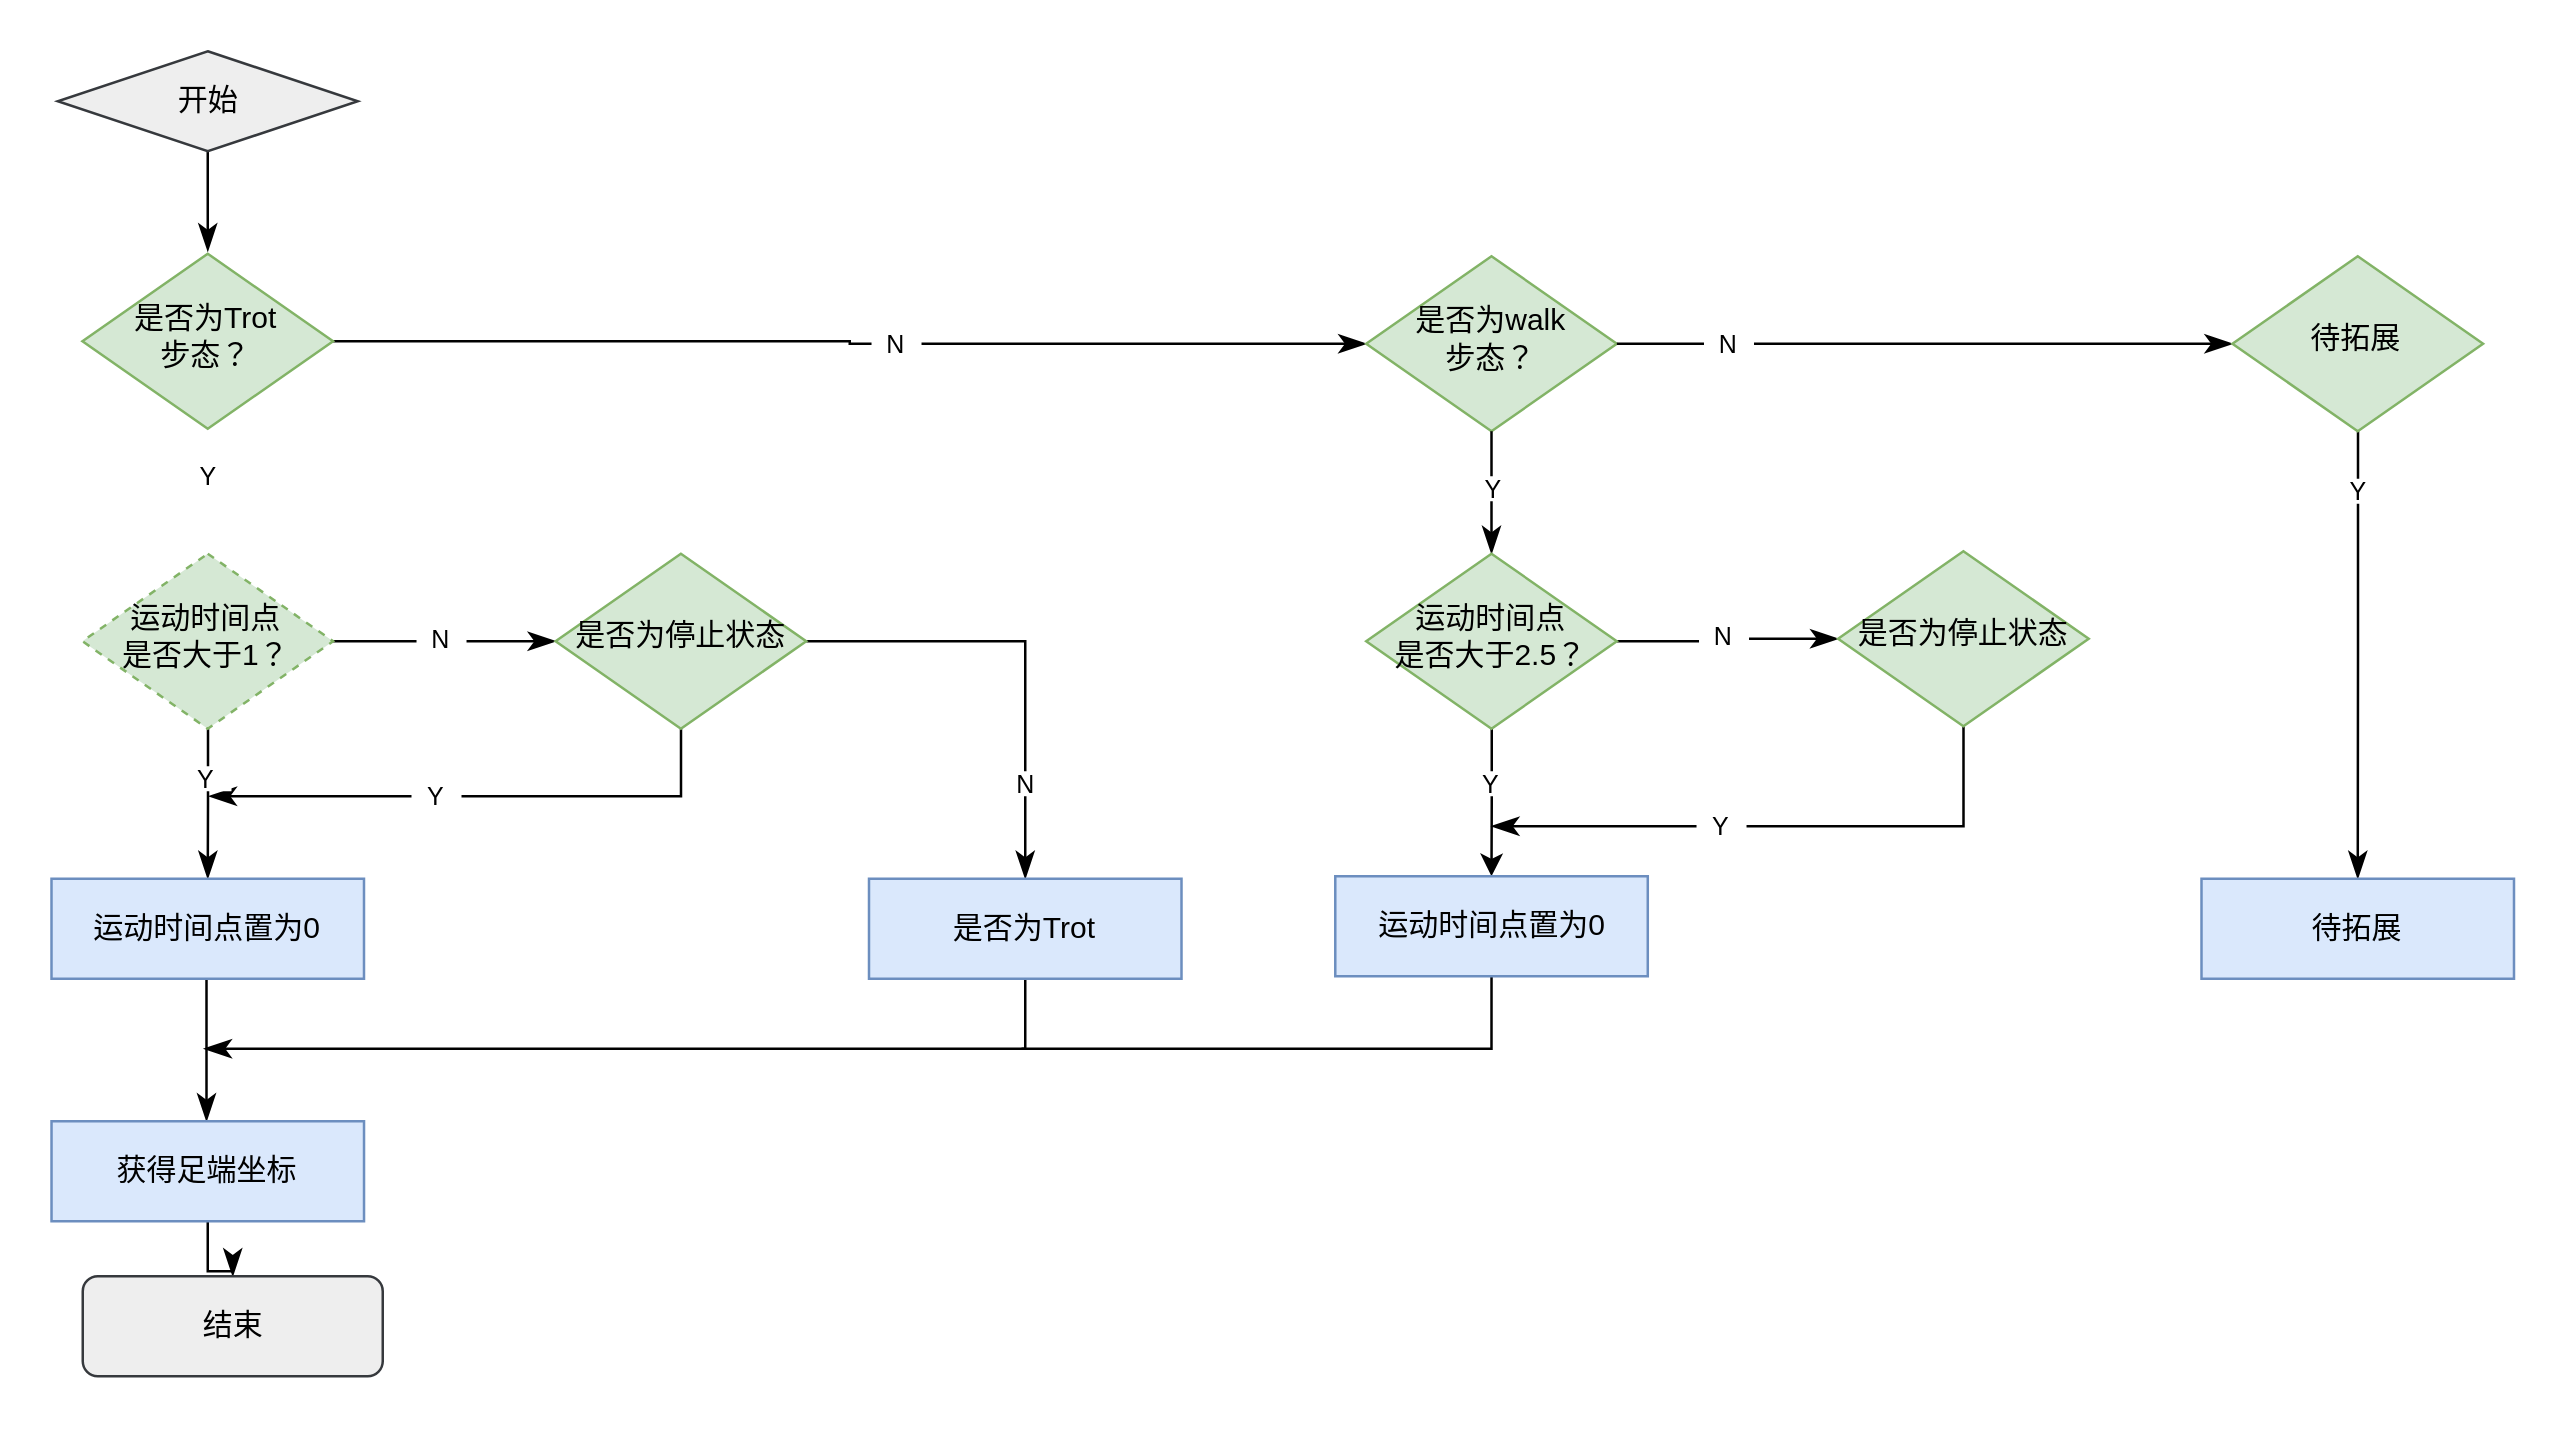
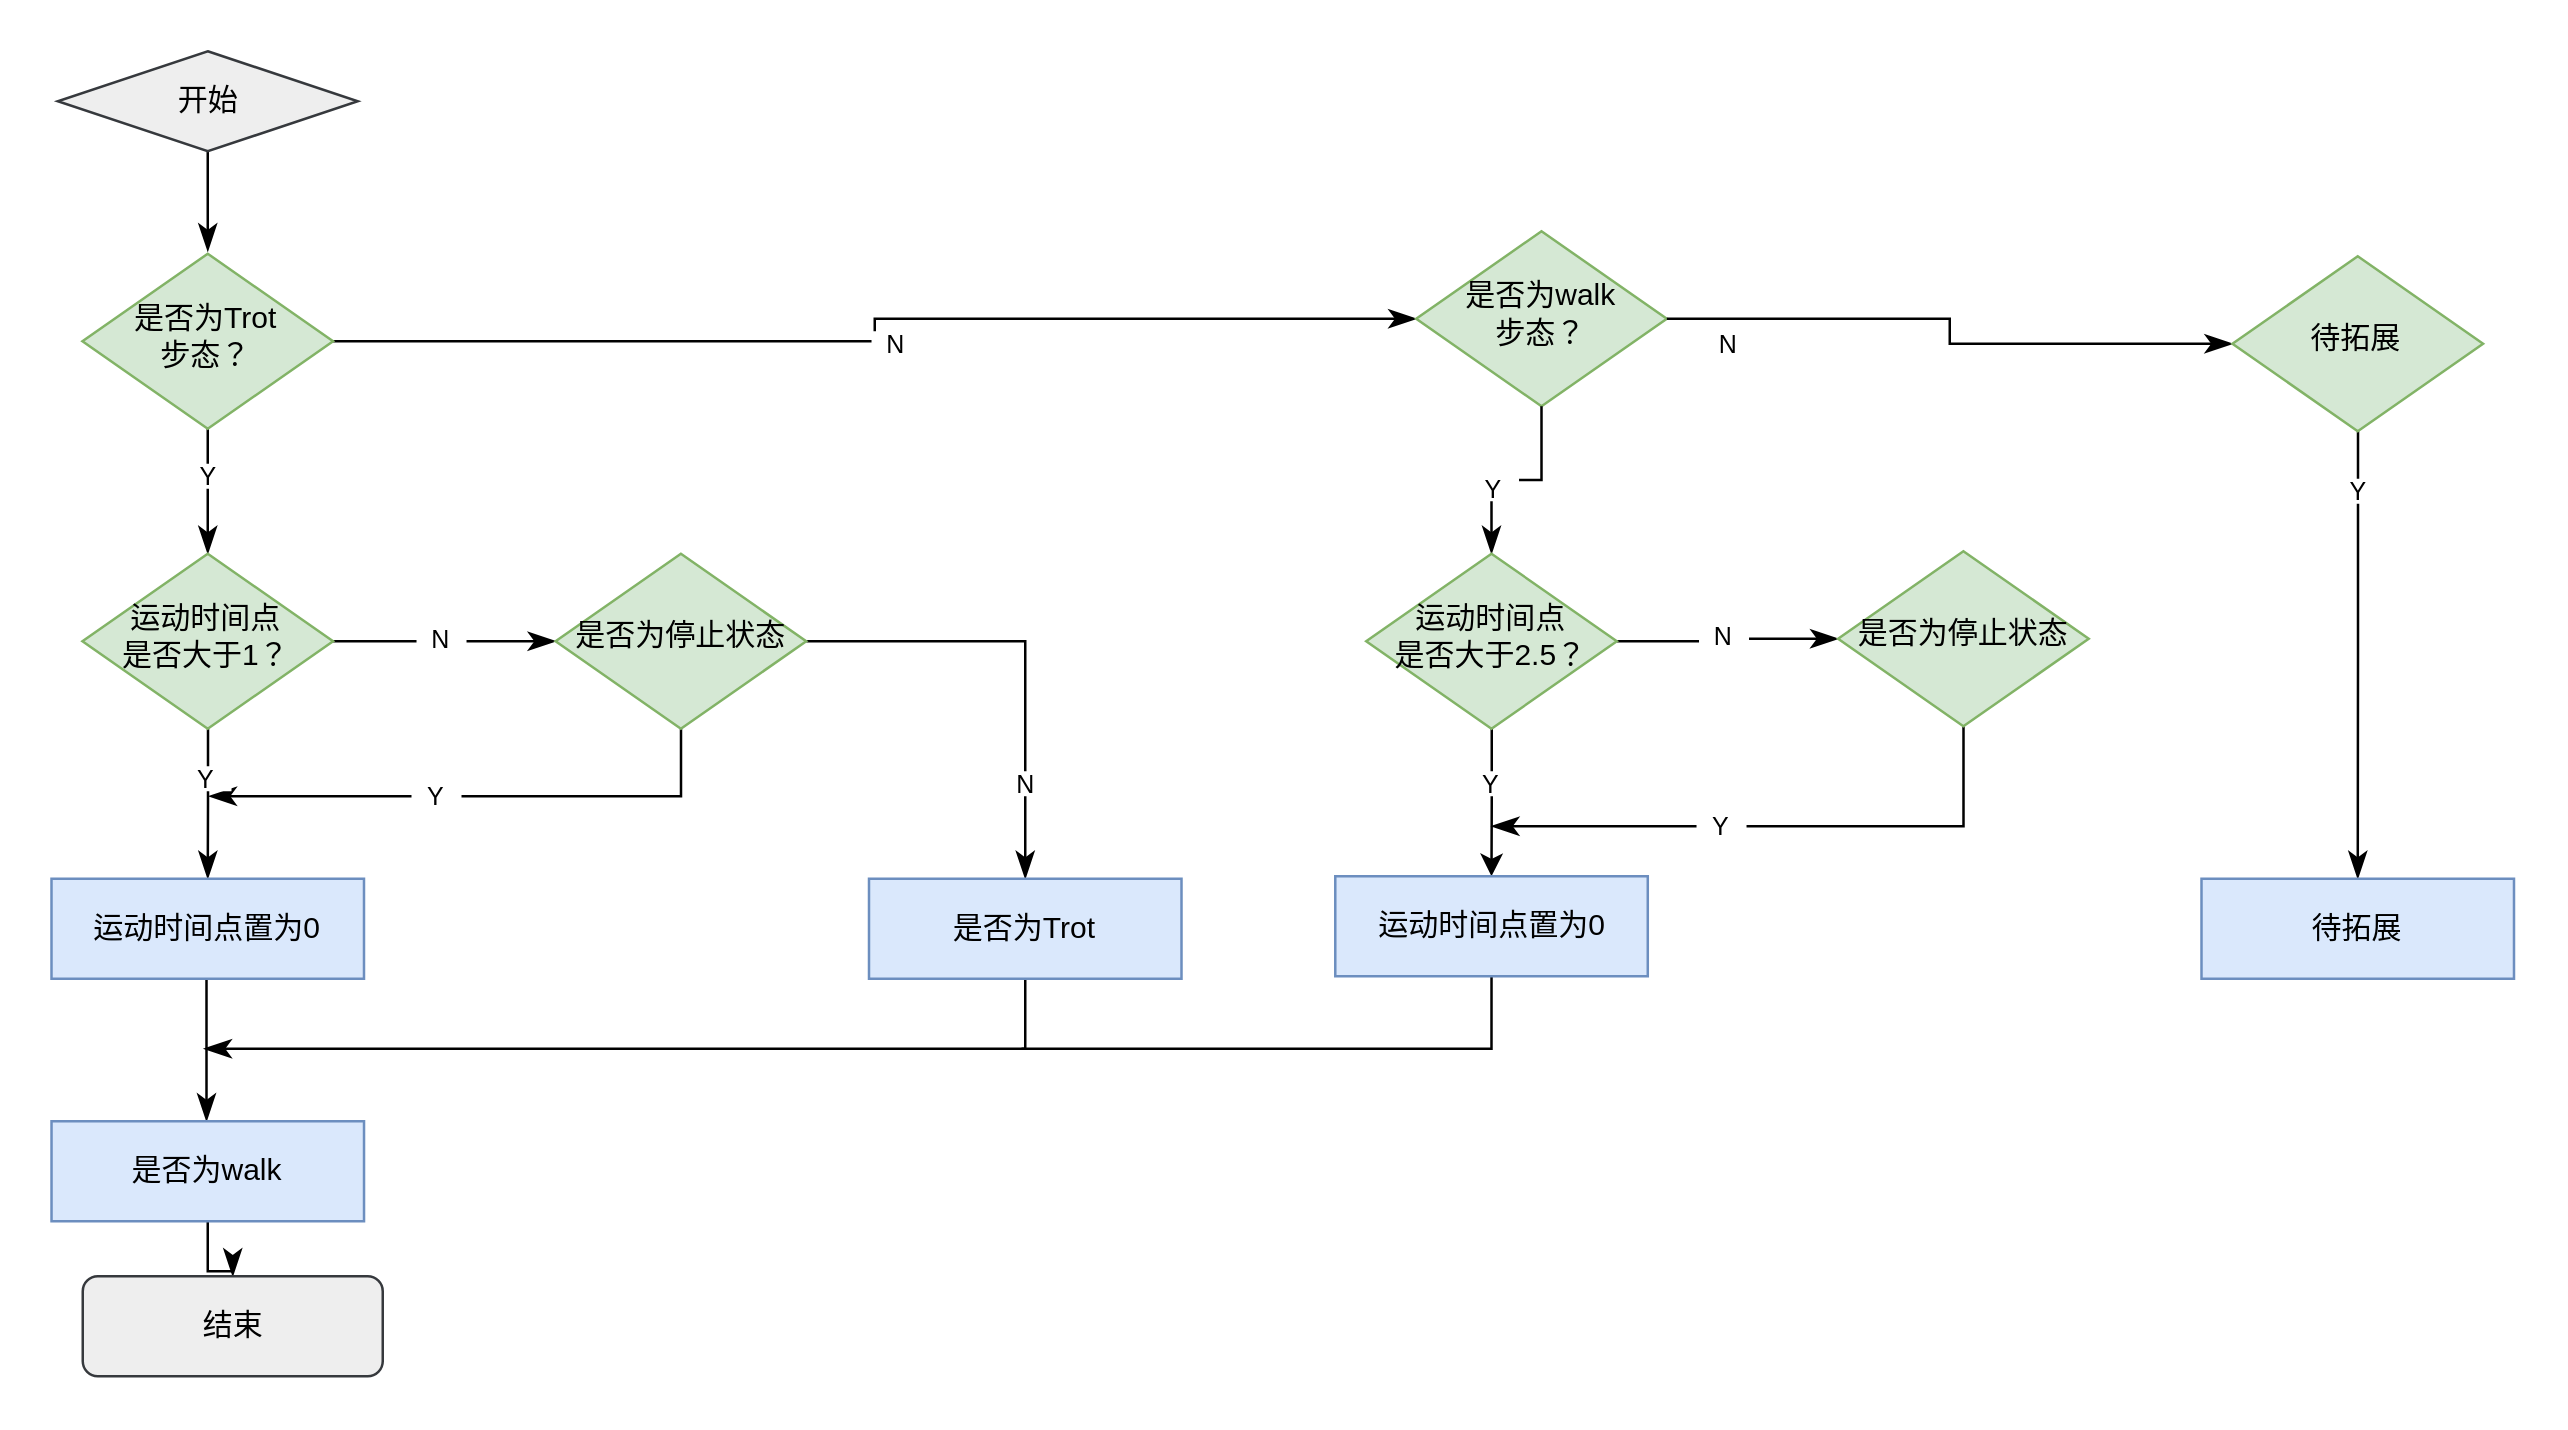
(1491, 344) -> (1541, 319)
none -> (208, 510)
(208, 641) -> (208, 641)
(208, 1171) -> (208, 1171)
